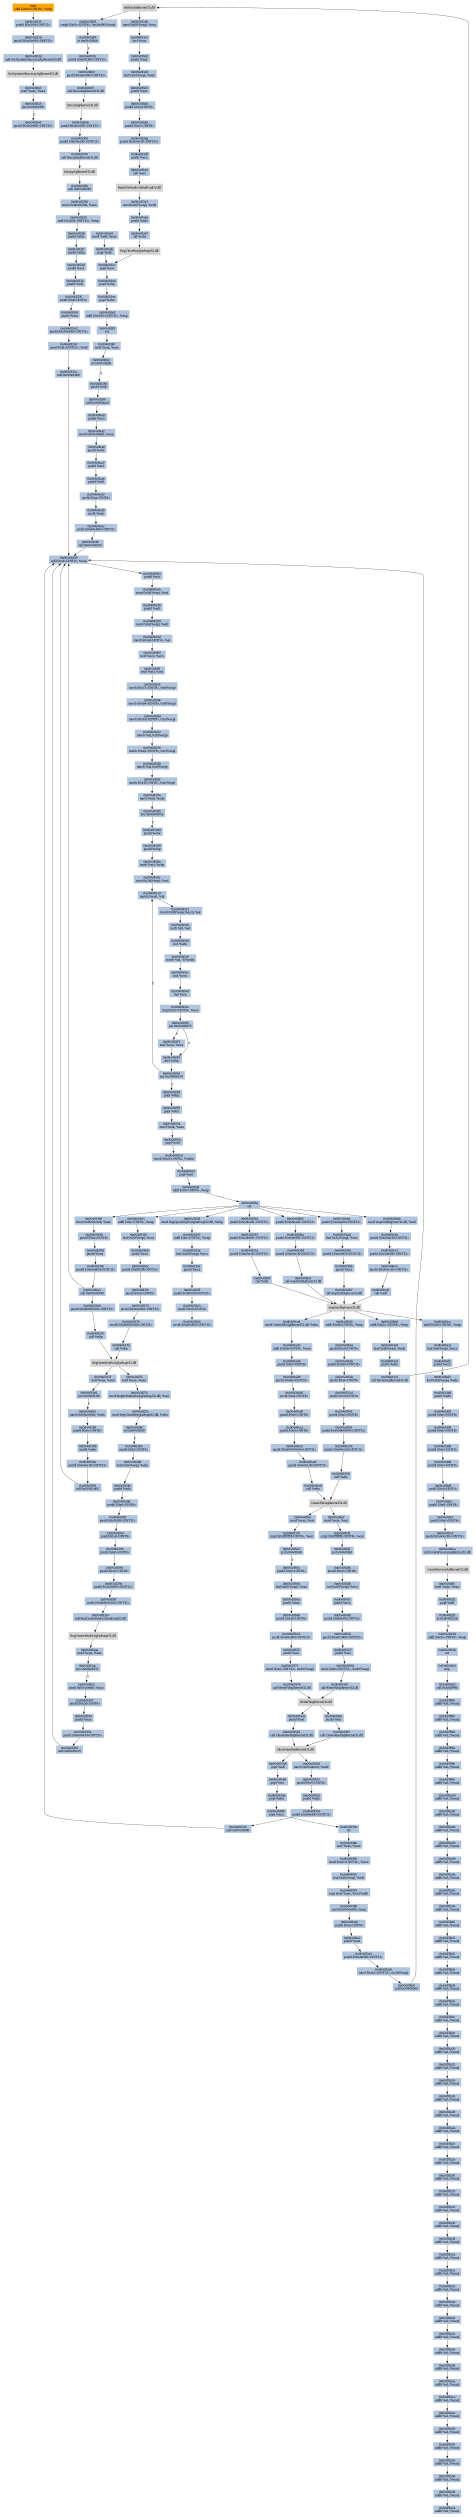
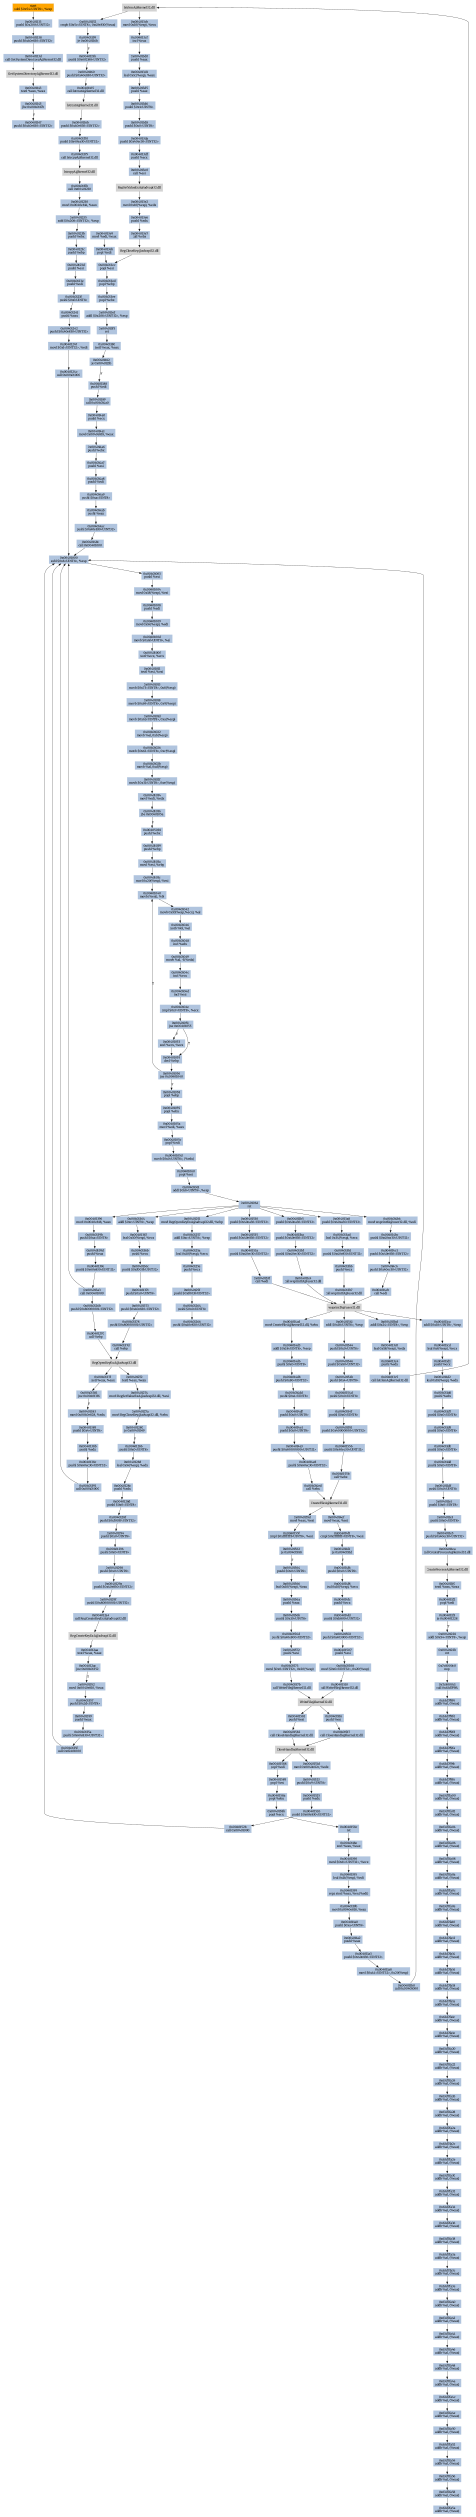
(447, 2232) -> none
